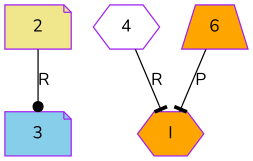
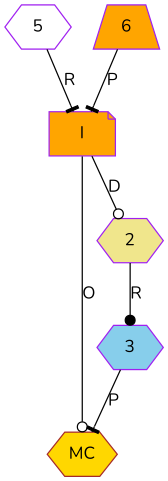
(38, 27) -> (130, 241)
(126, 27) -> (38, 27)
(38, 134) -> (130, 347)
(171, 134) -> (82, 134)
none -> (104, 183)
none -> (82, 454)
